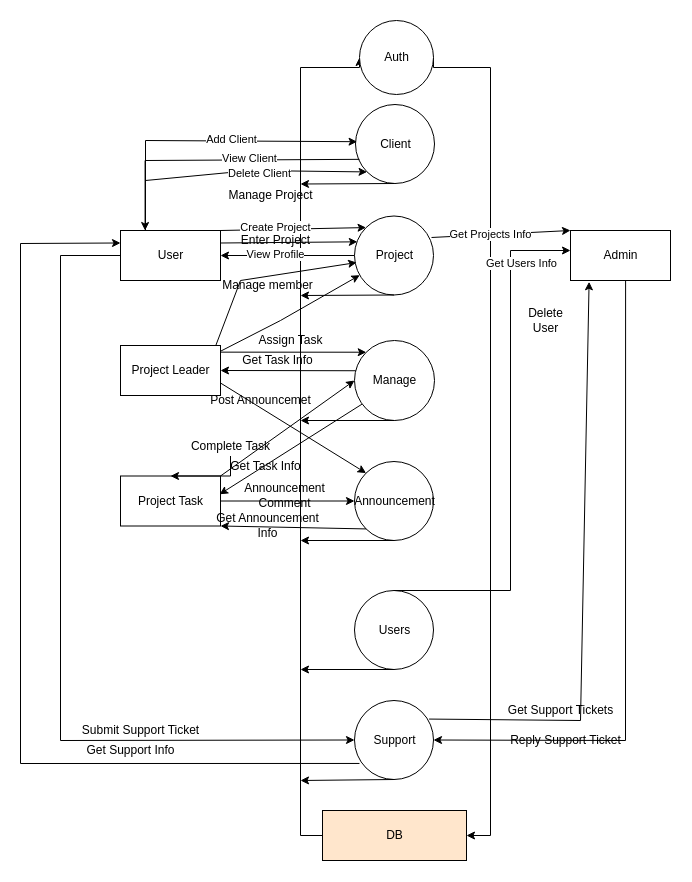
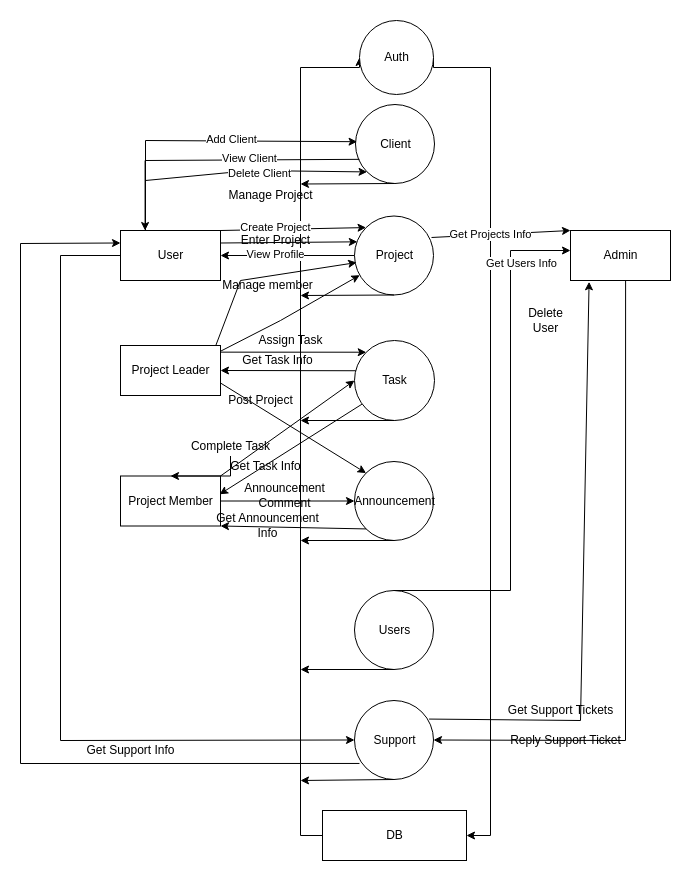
(395, 381) -> (395, 381)
(261, 401) -> (261, 401)
(171, 502) -> (171, 502)
(141, 731) -> none
(395, 836) -> (395, 836)
